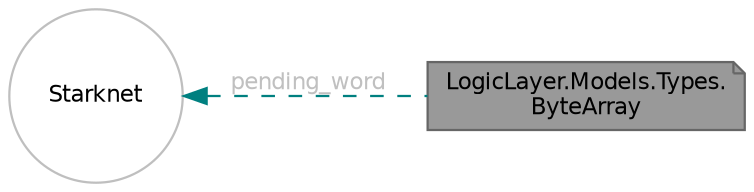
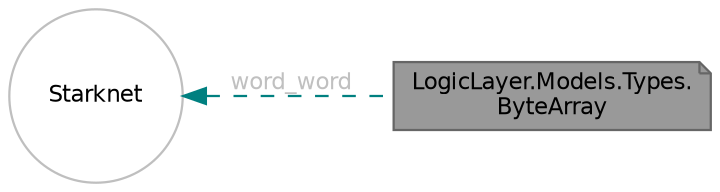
(305, 84) -> (288, 84)
